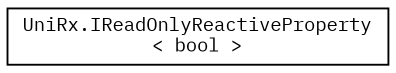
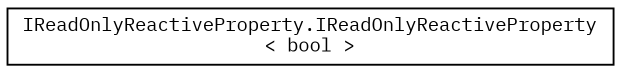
(198, 37) -> (311, 37)
